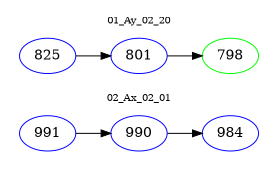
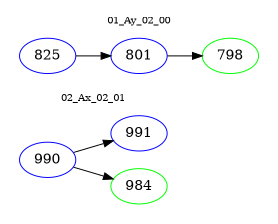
(139, 21) -> (139, 21)
(88, 133) -> (89, 148)
(230, 133) -> (139, 186)
